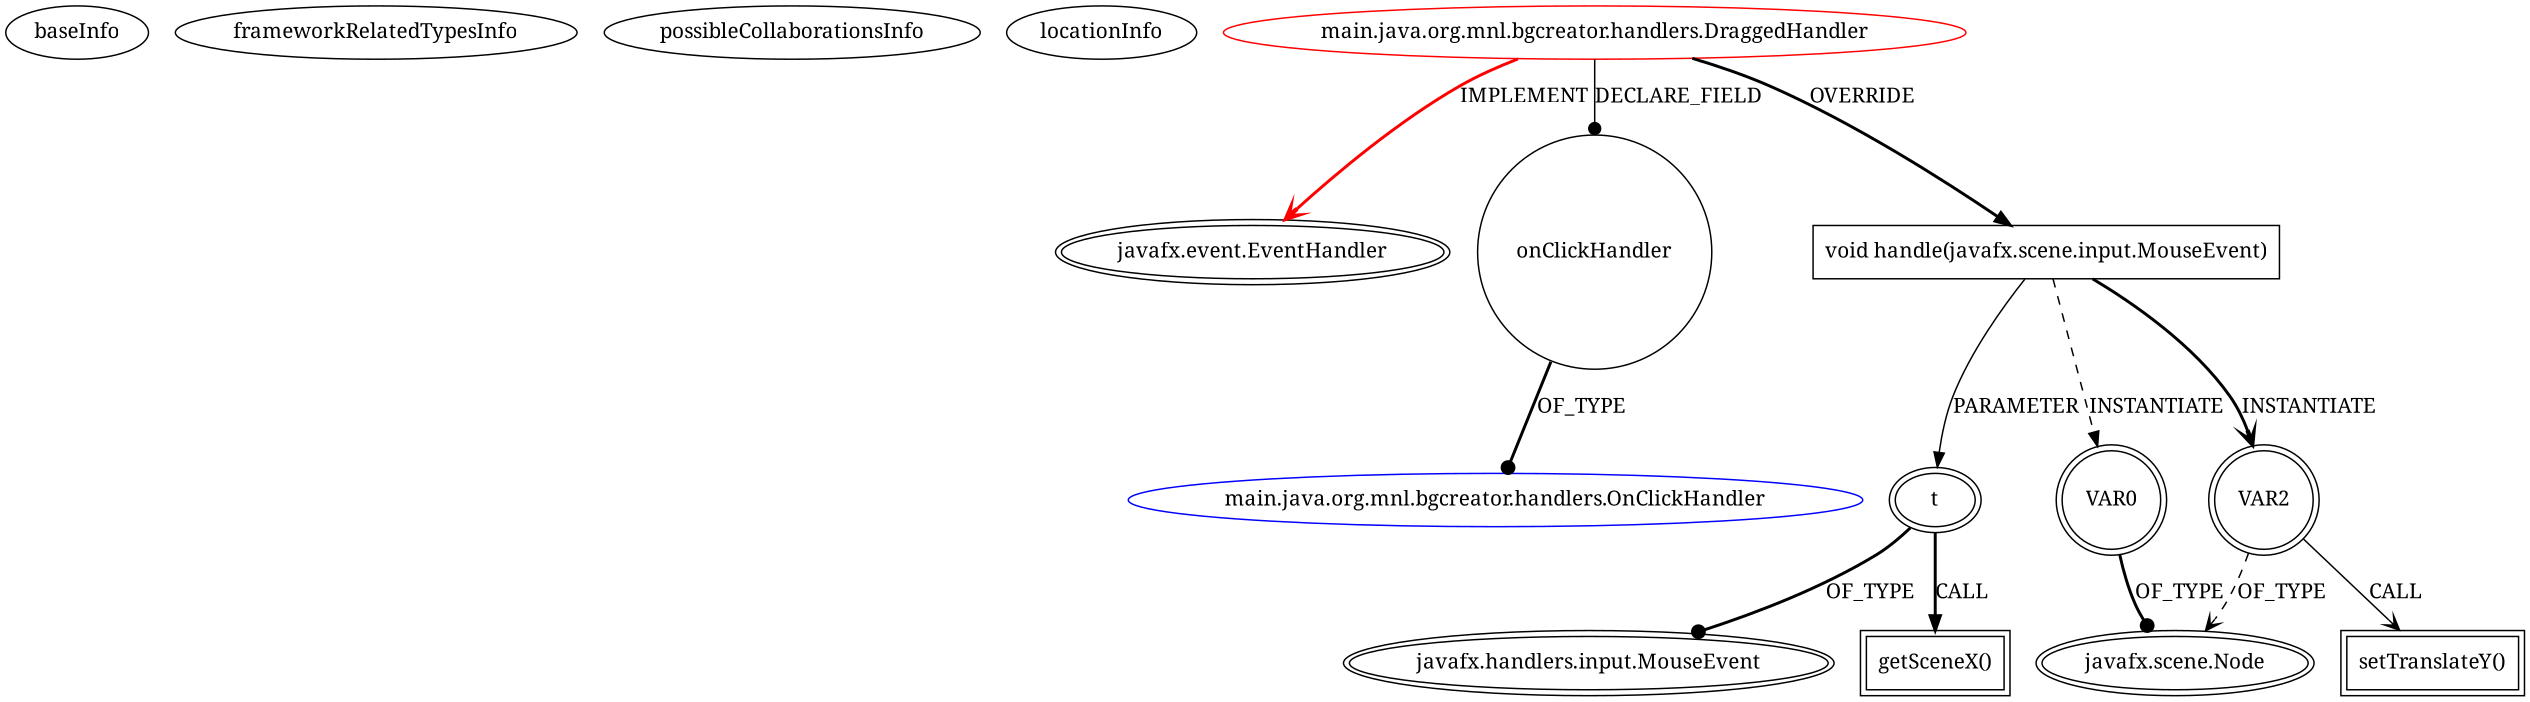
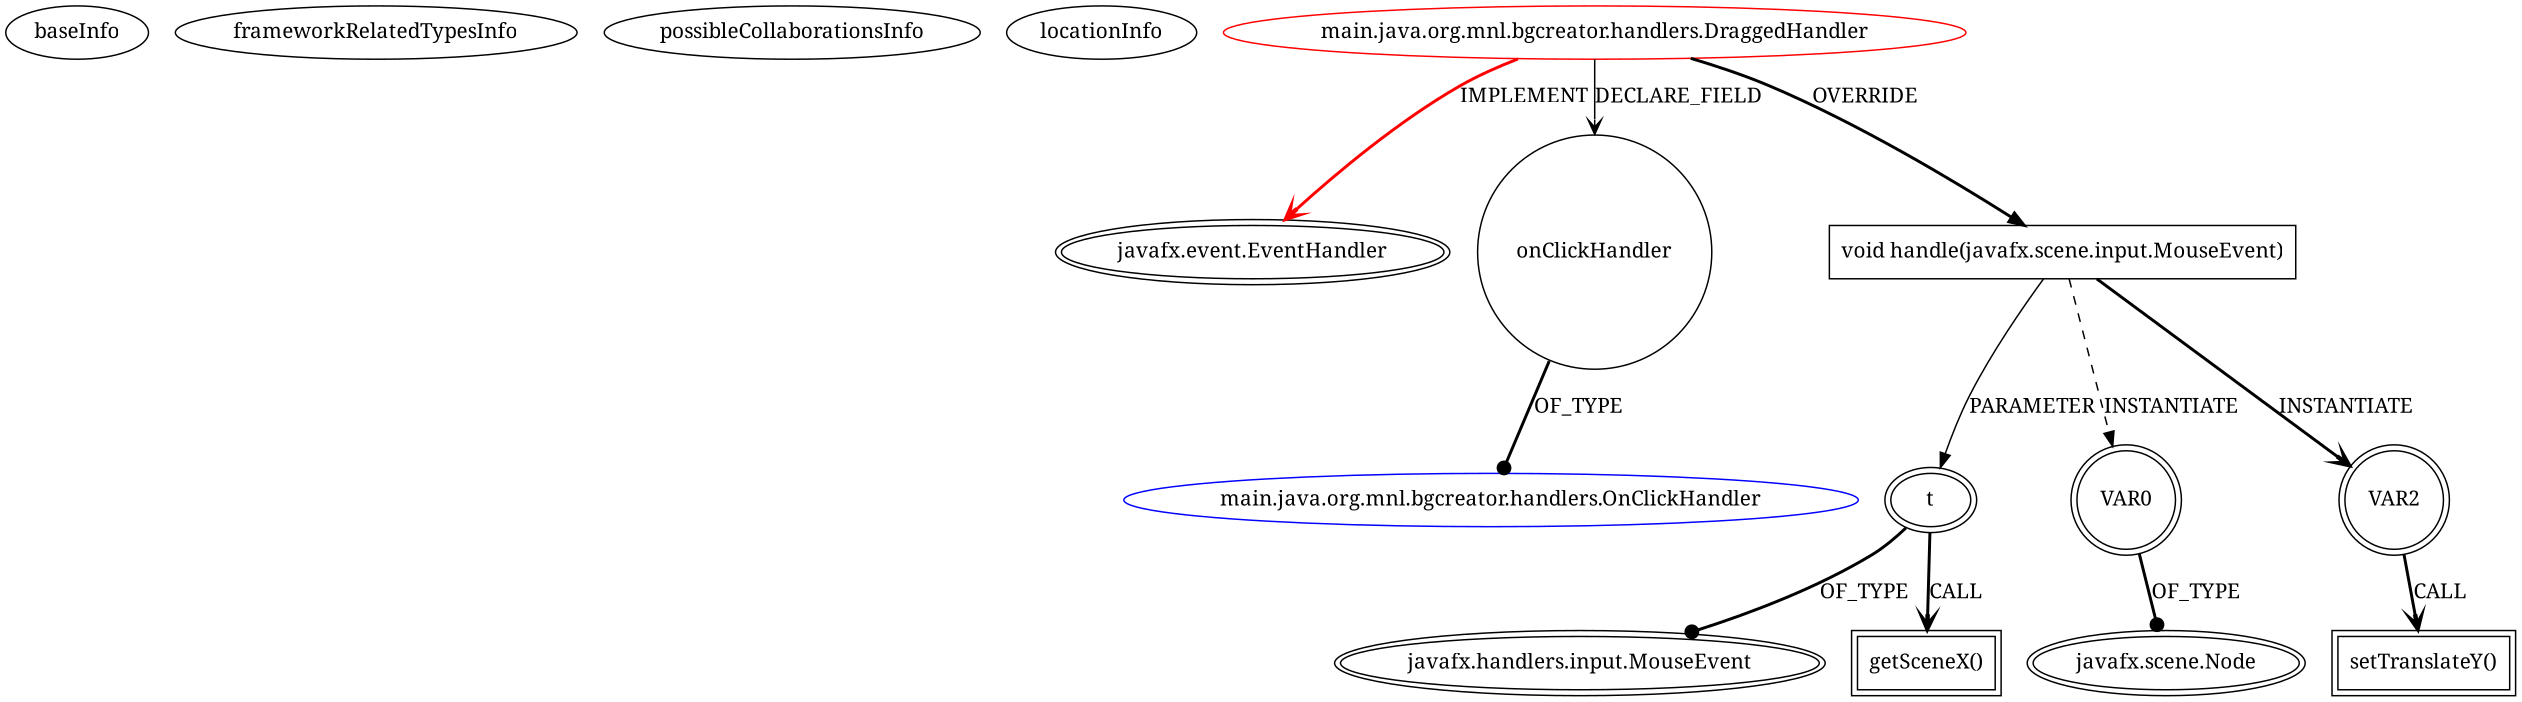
(1595, 91) -> (1595, 89)
(1935, 574) -> (1929, 574)
(2346, 579) -> (2410, 585)
(2234, 587) -> none
